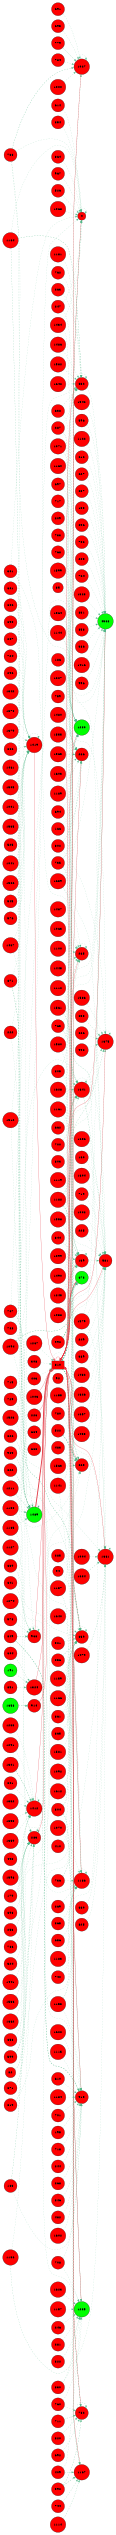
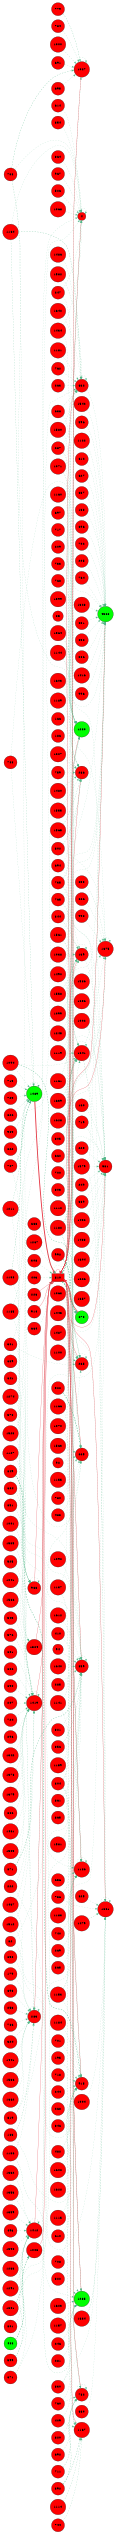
(11, 1670) -> none
(11, 1706) -> none
none -> (11, 2343)
